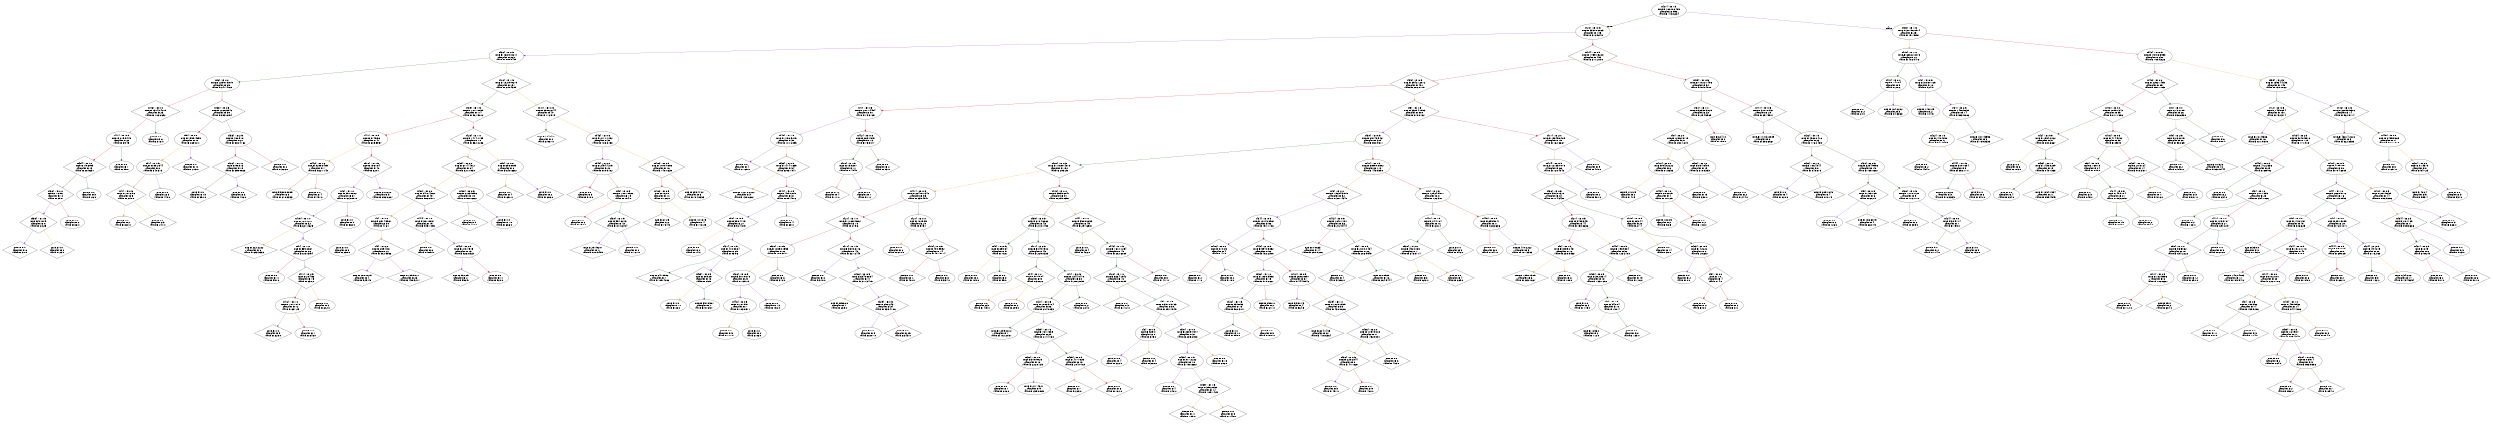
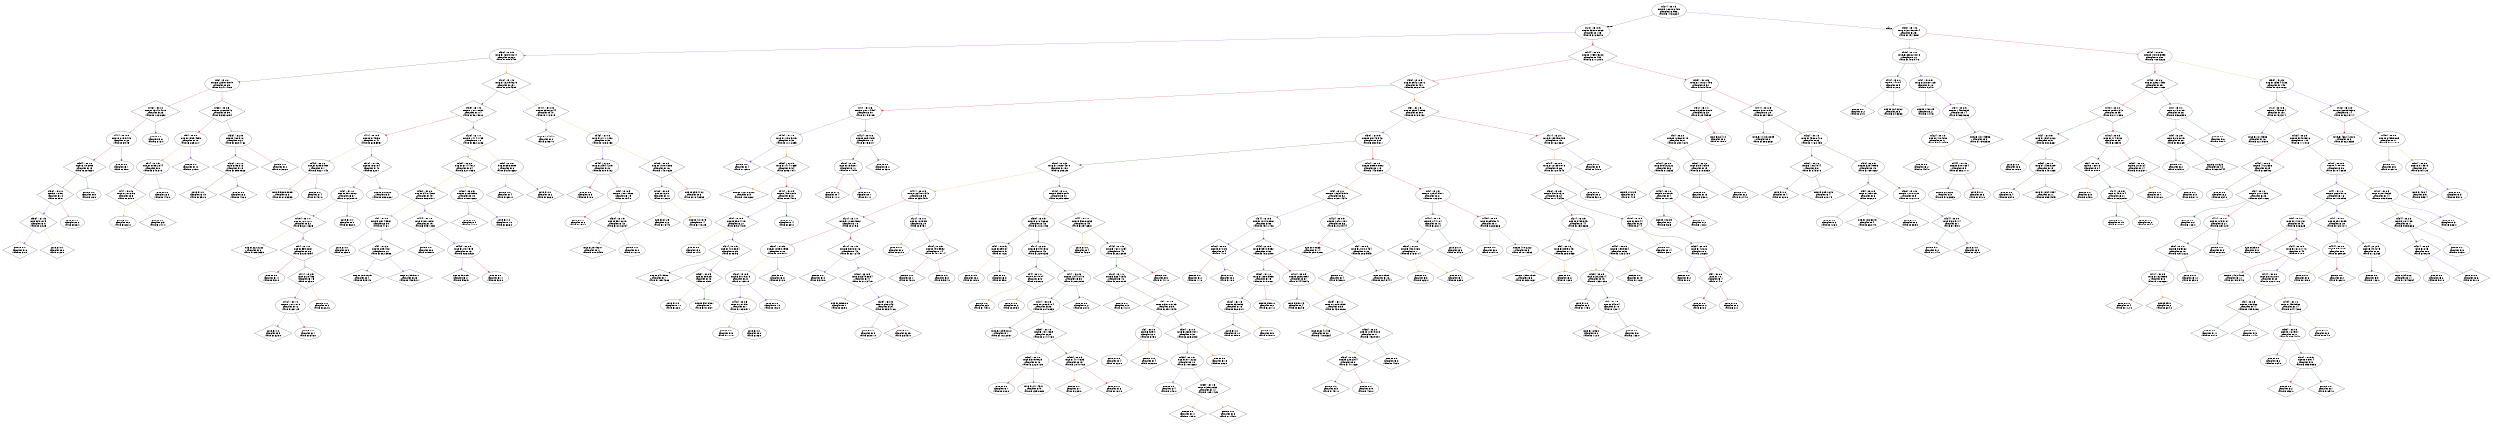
(2046, 154) -> (2046, 154)
(1598, 236) -> (1592, 248)
(1038, 347) -> (1038, 347)
